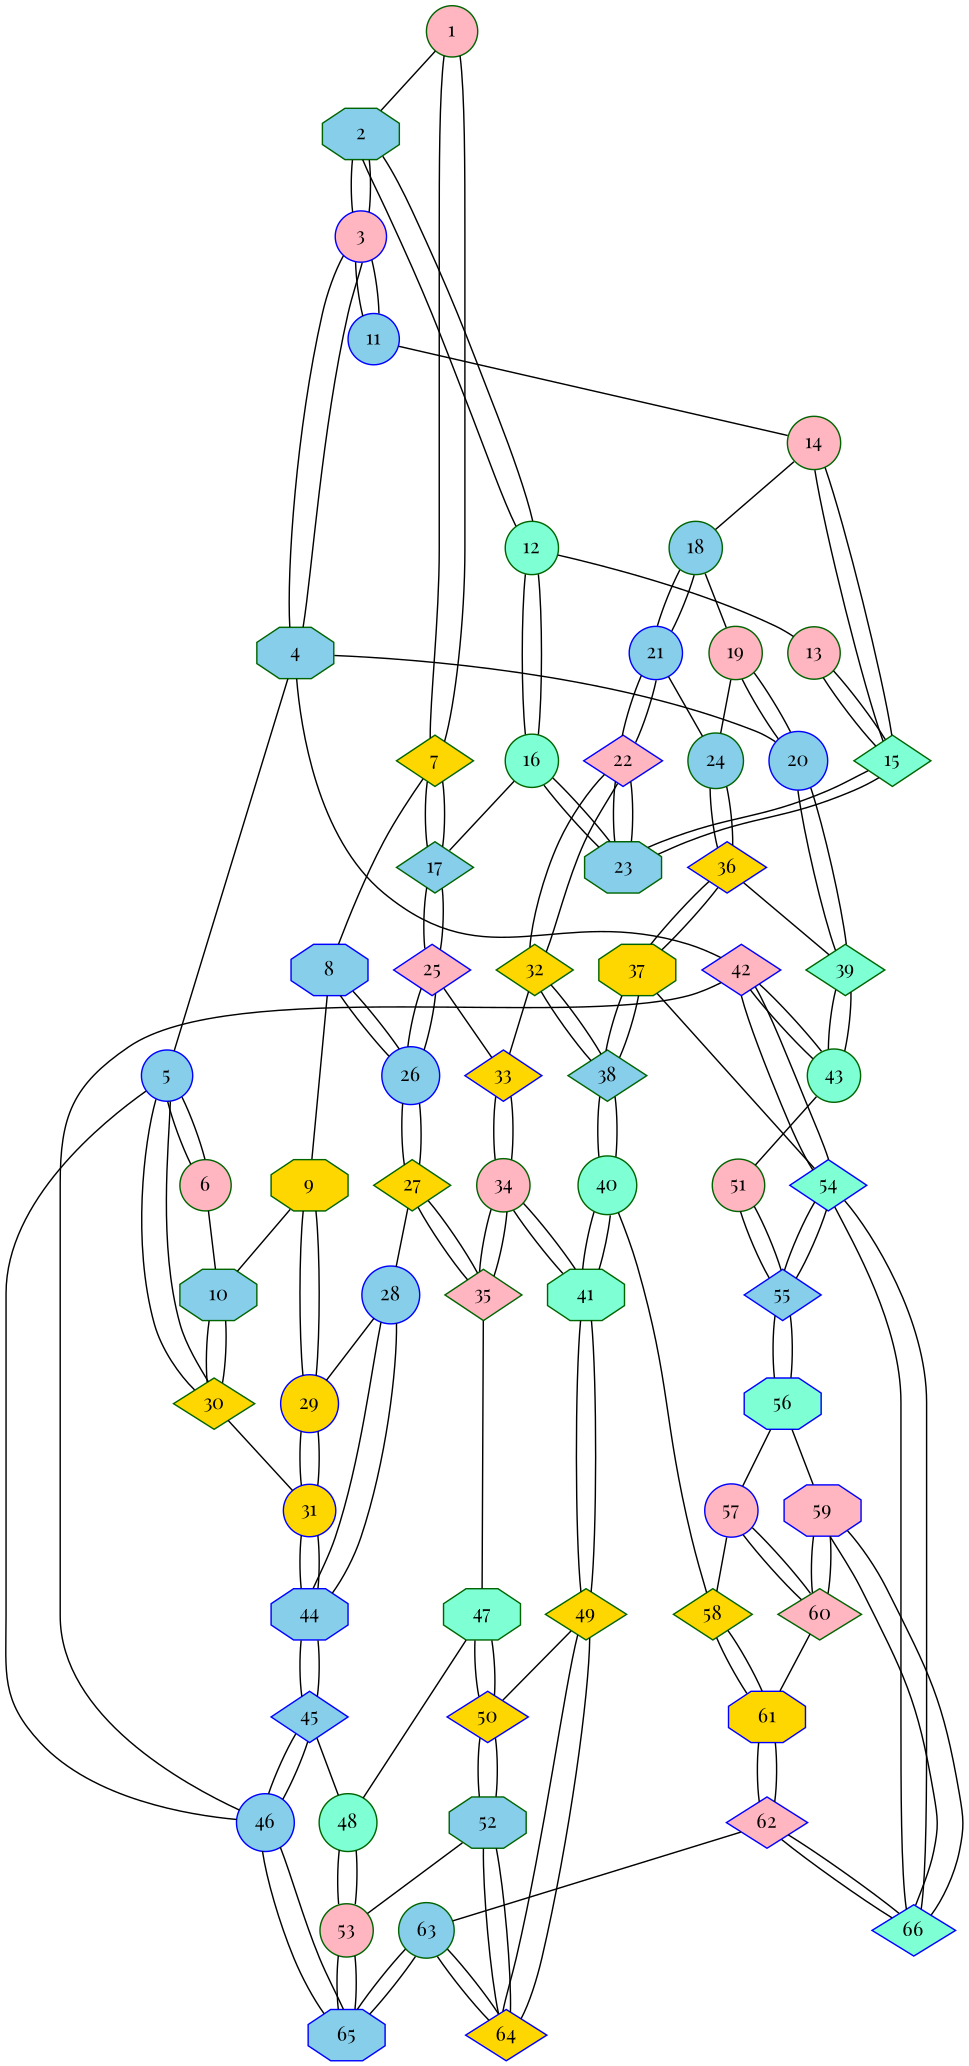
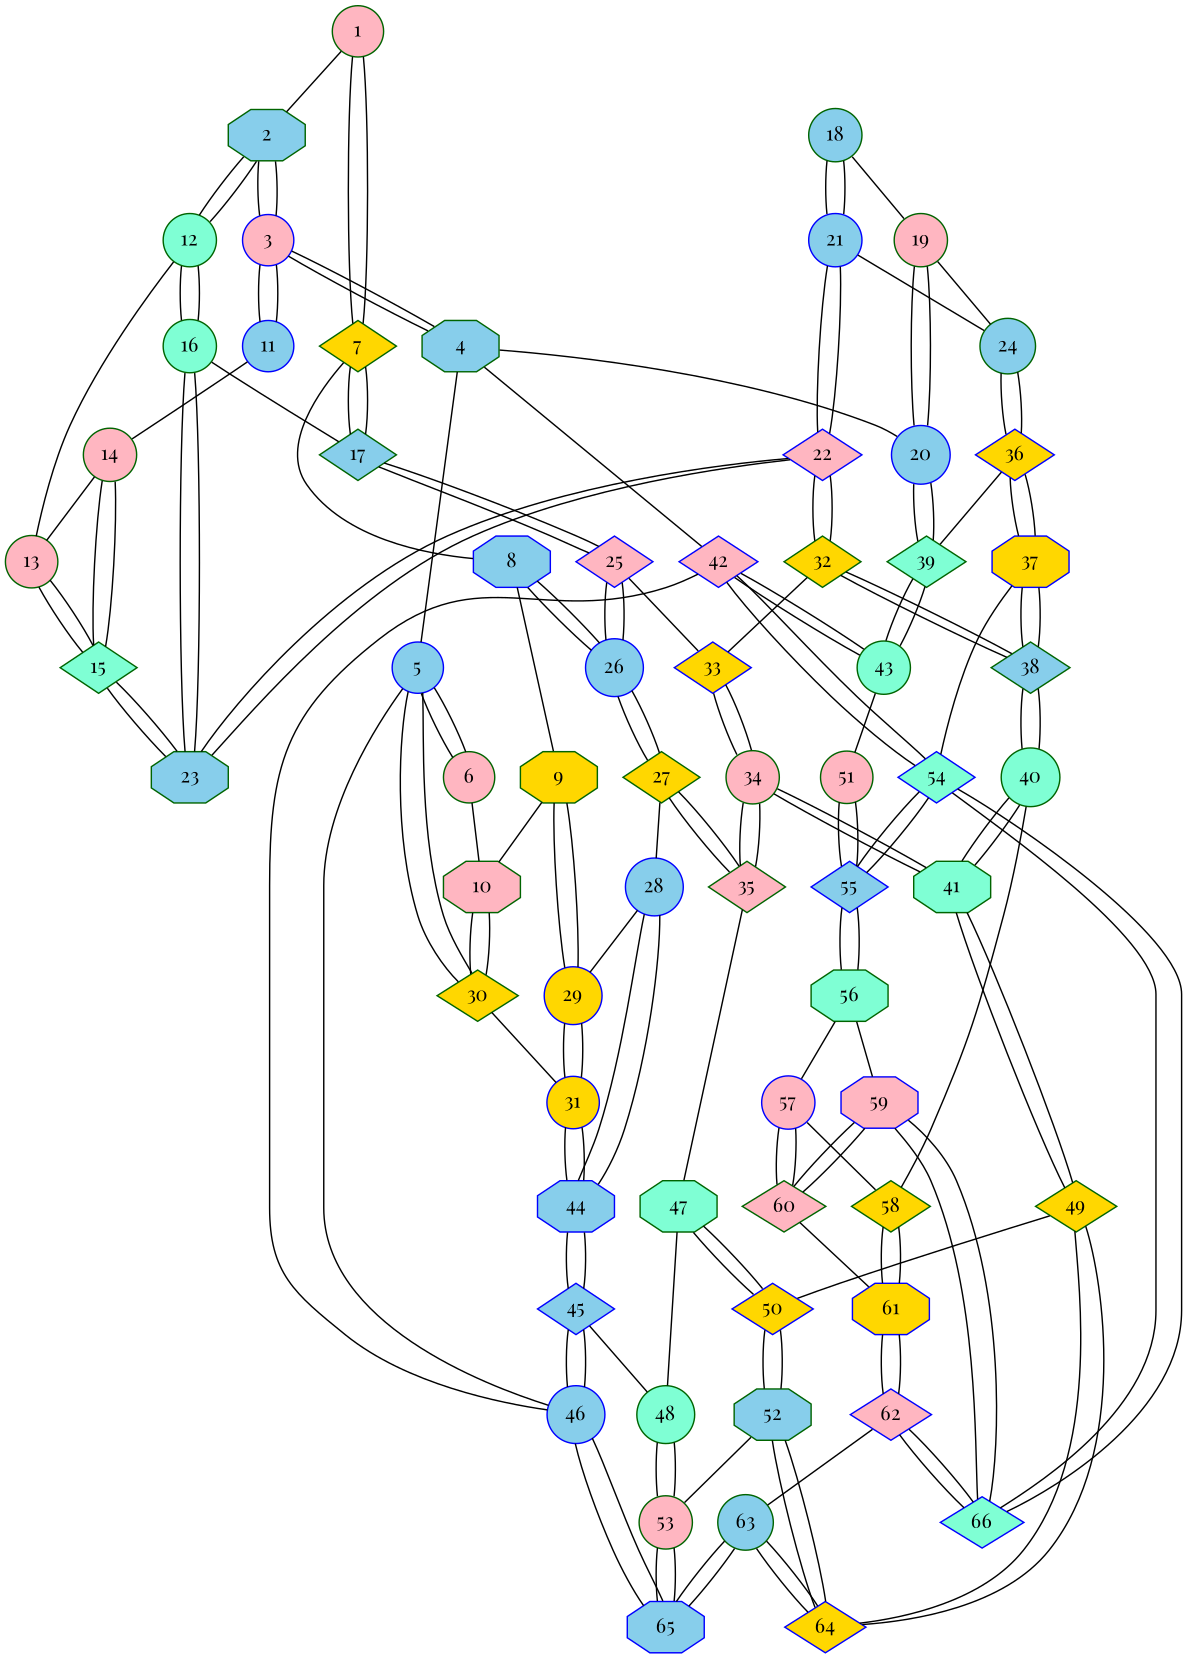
(755, 496) -> (71, 509)
(637, 970) -> (1031, 562)
(218, 1295) -> (482, 887)
(783, 1404) -> (850, 996)
